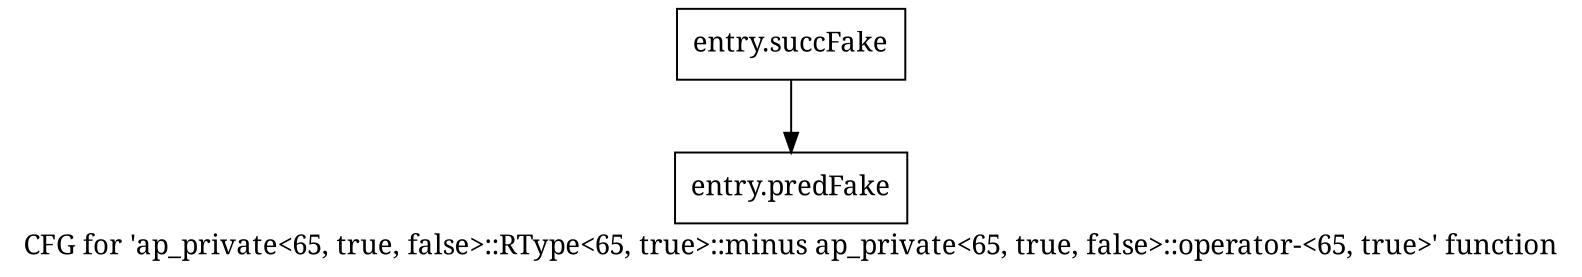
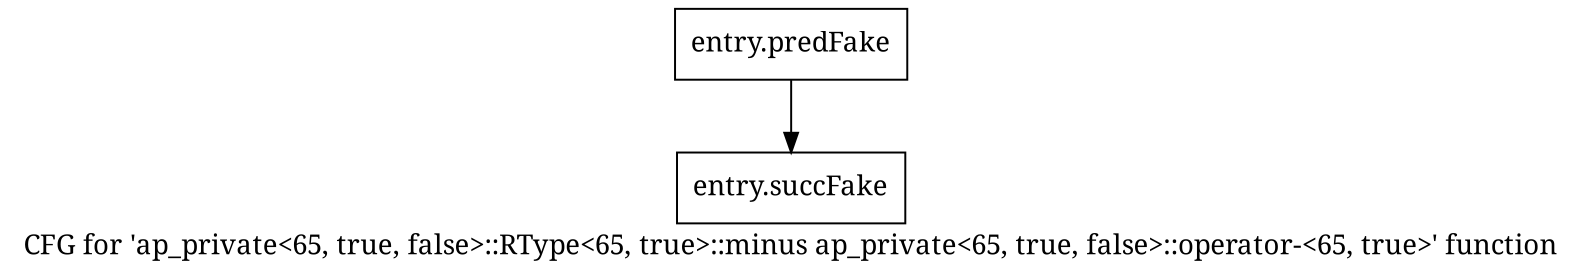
(791, 106) -> (791, 106)
